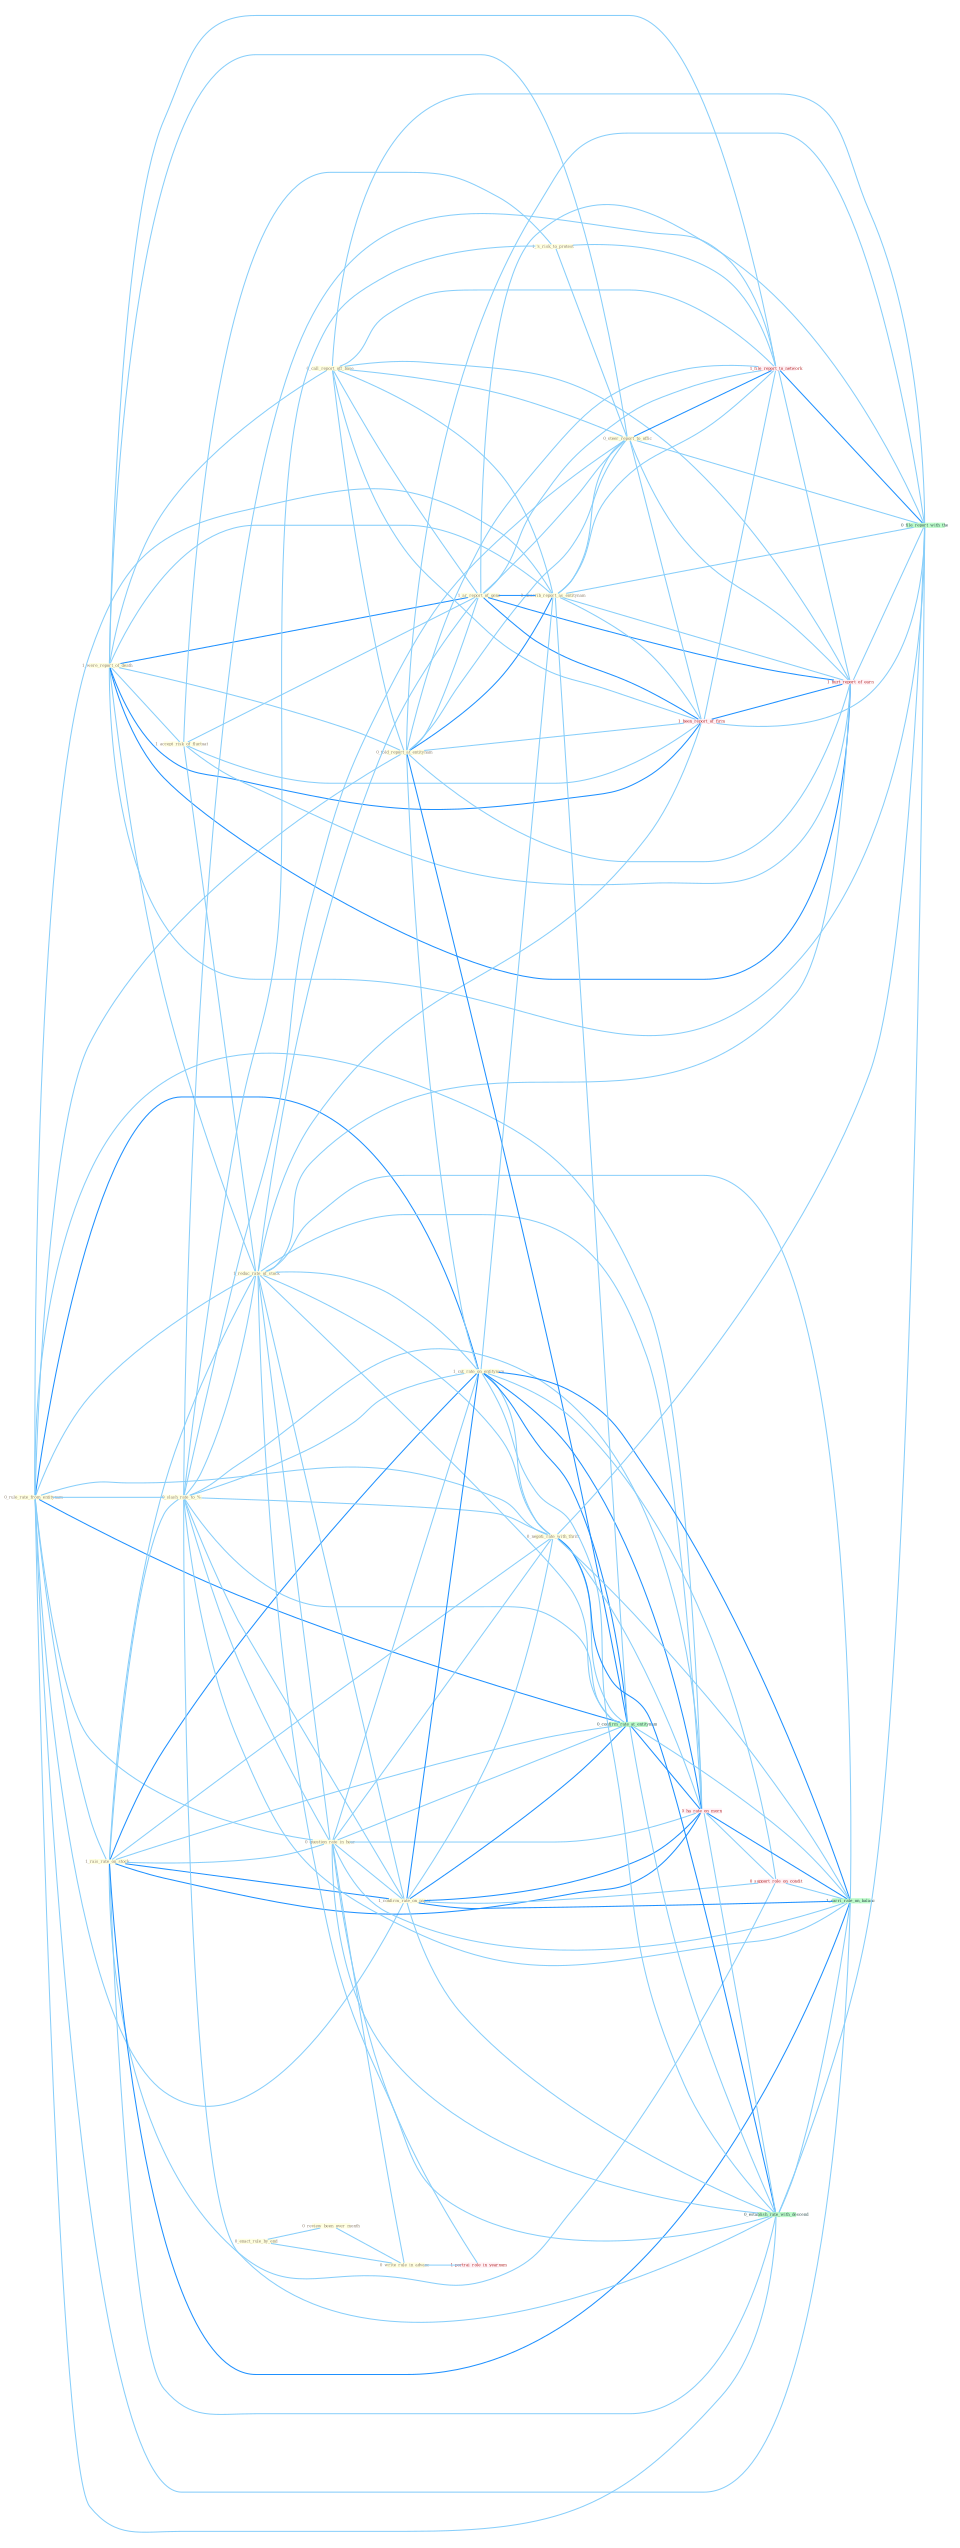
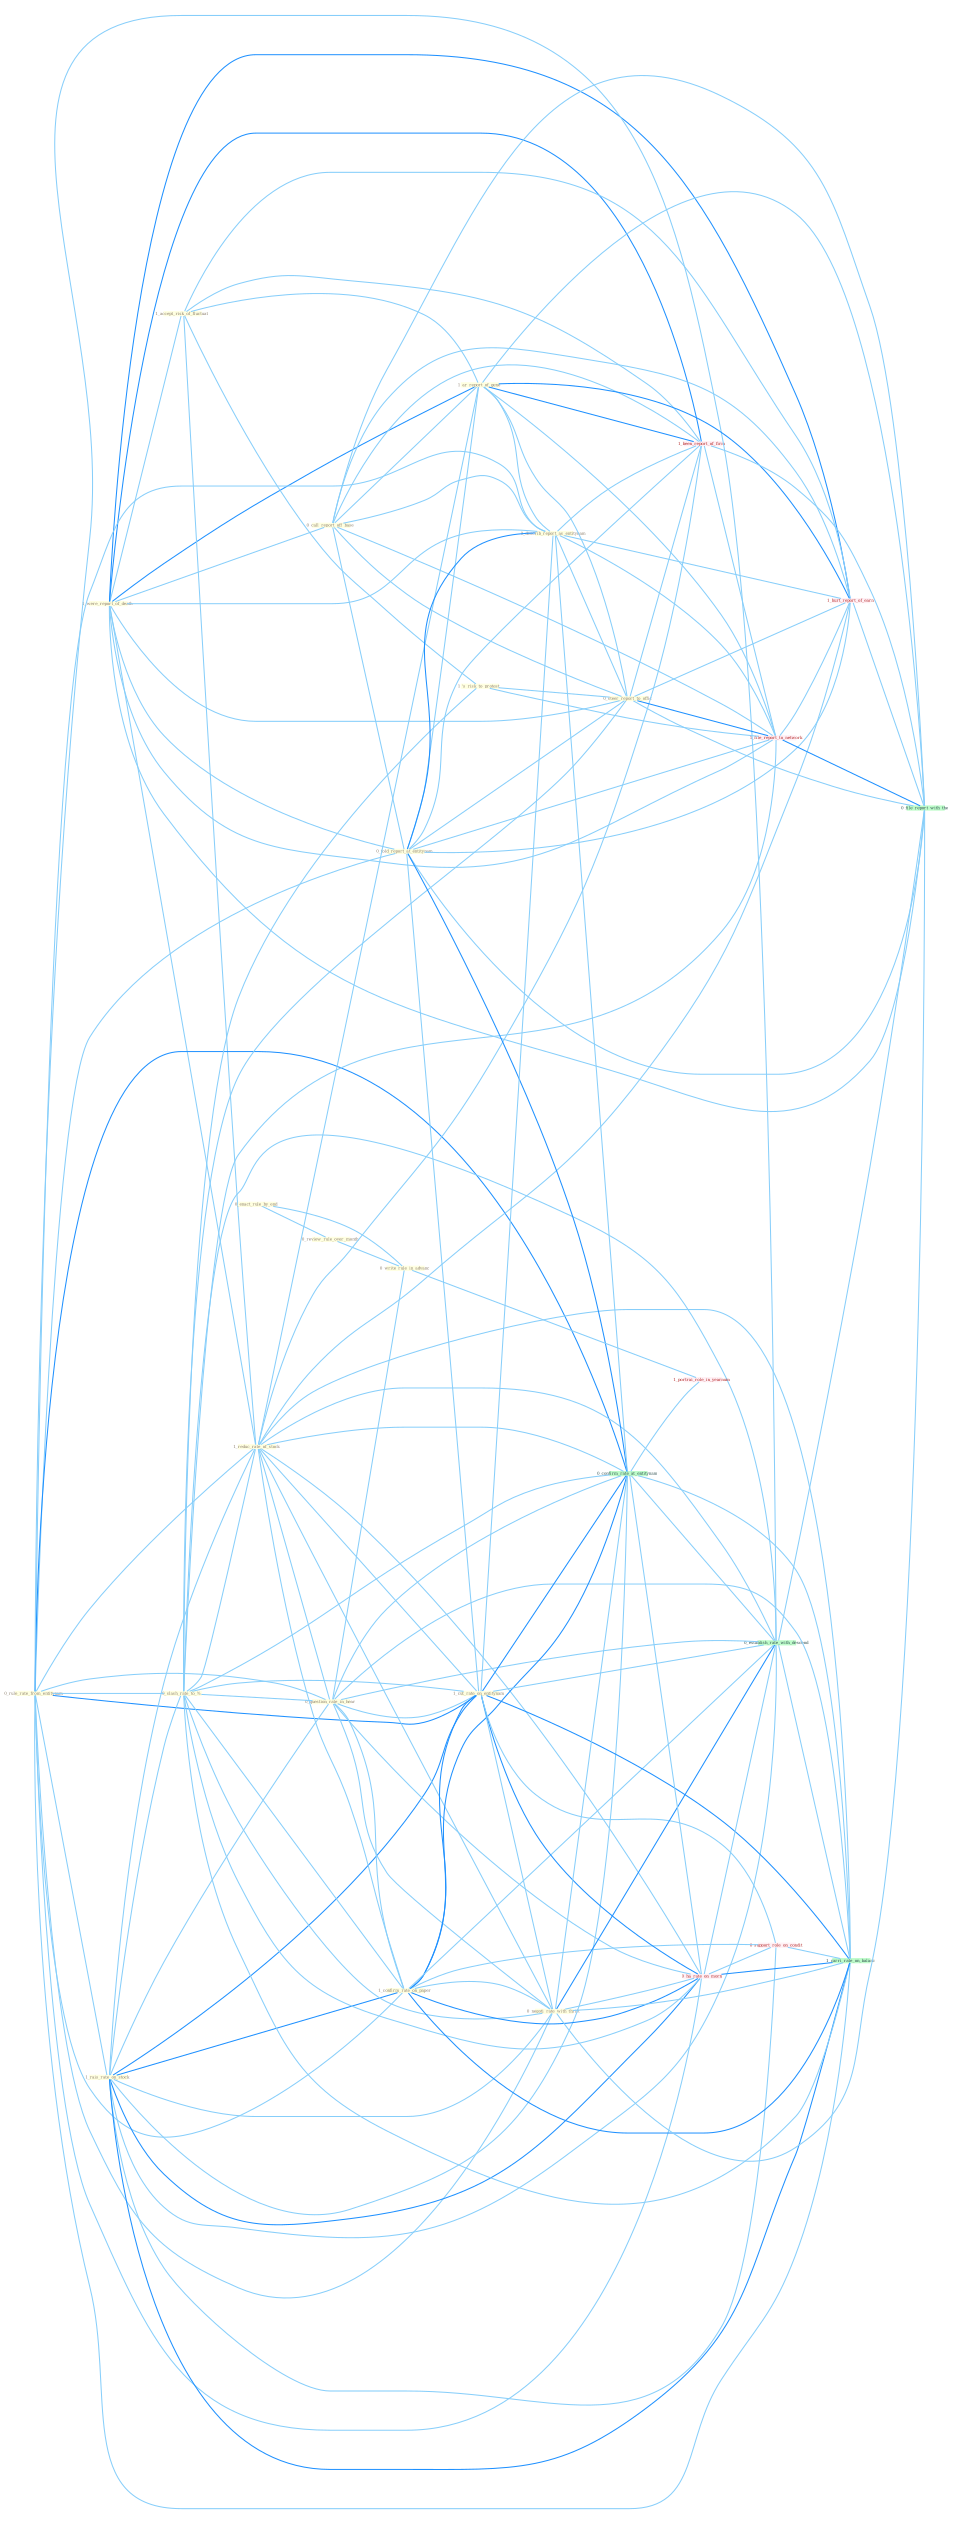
(749, 559) -> none
(517, 595) -> (517, 459)
(777, 702) -> none
(655, 1755) -> (666, 1725)
(378, 2063) -> (662, 1424)
(331, 2226) -> (331, 1239)
